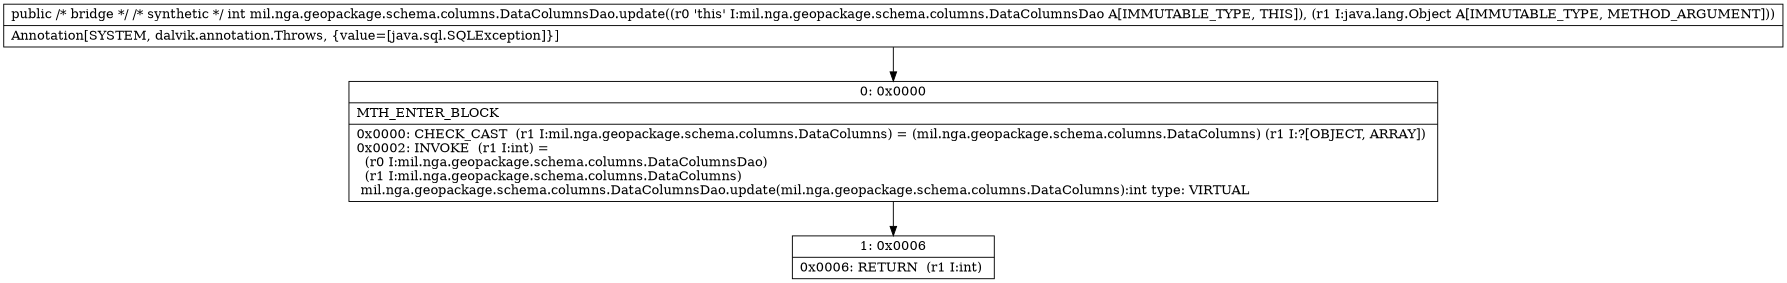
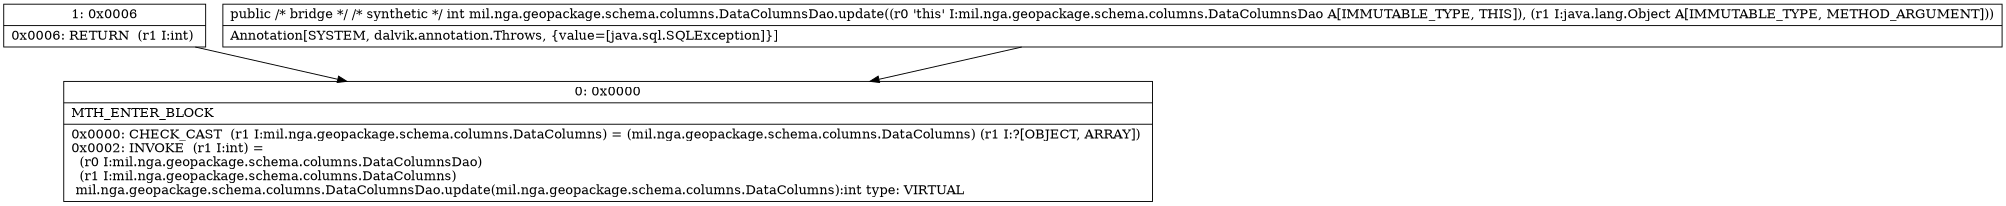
(893, 214) -> (266, 63)
